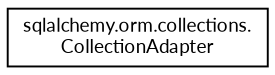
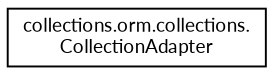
(138, 38) -> (137, 38)
